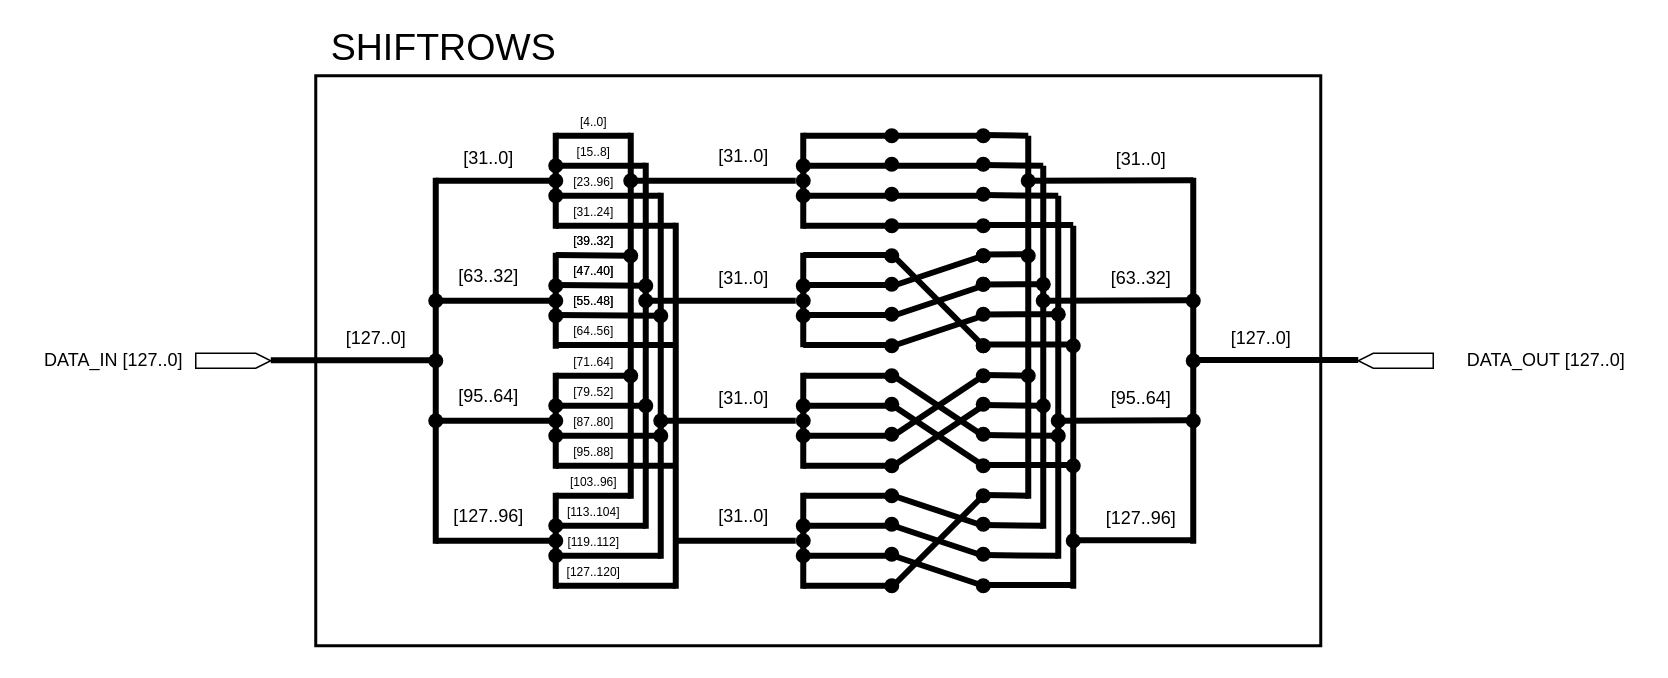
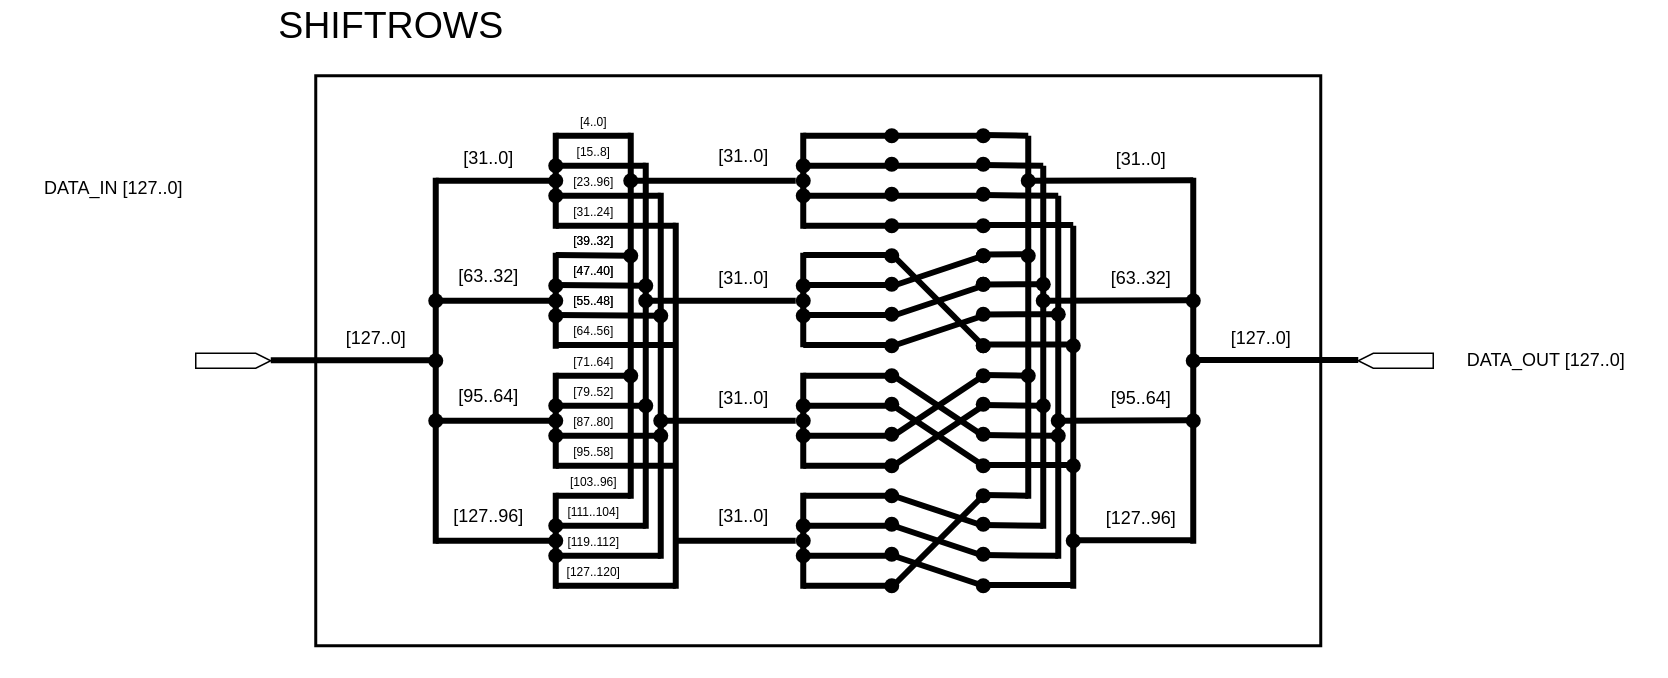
(443, 46) -> (391, 23)
(113, 361) -> (113, 188)
(594, 451) -> (594, 451)
(594, 511) -> (594, 511)
